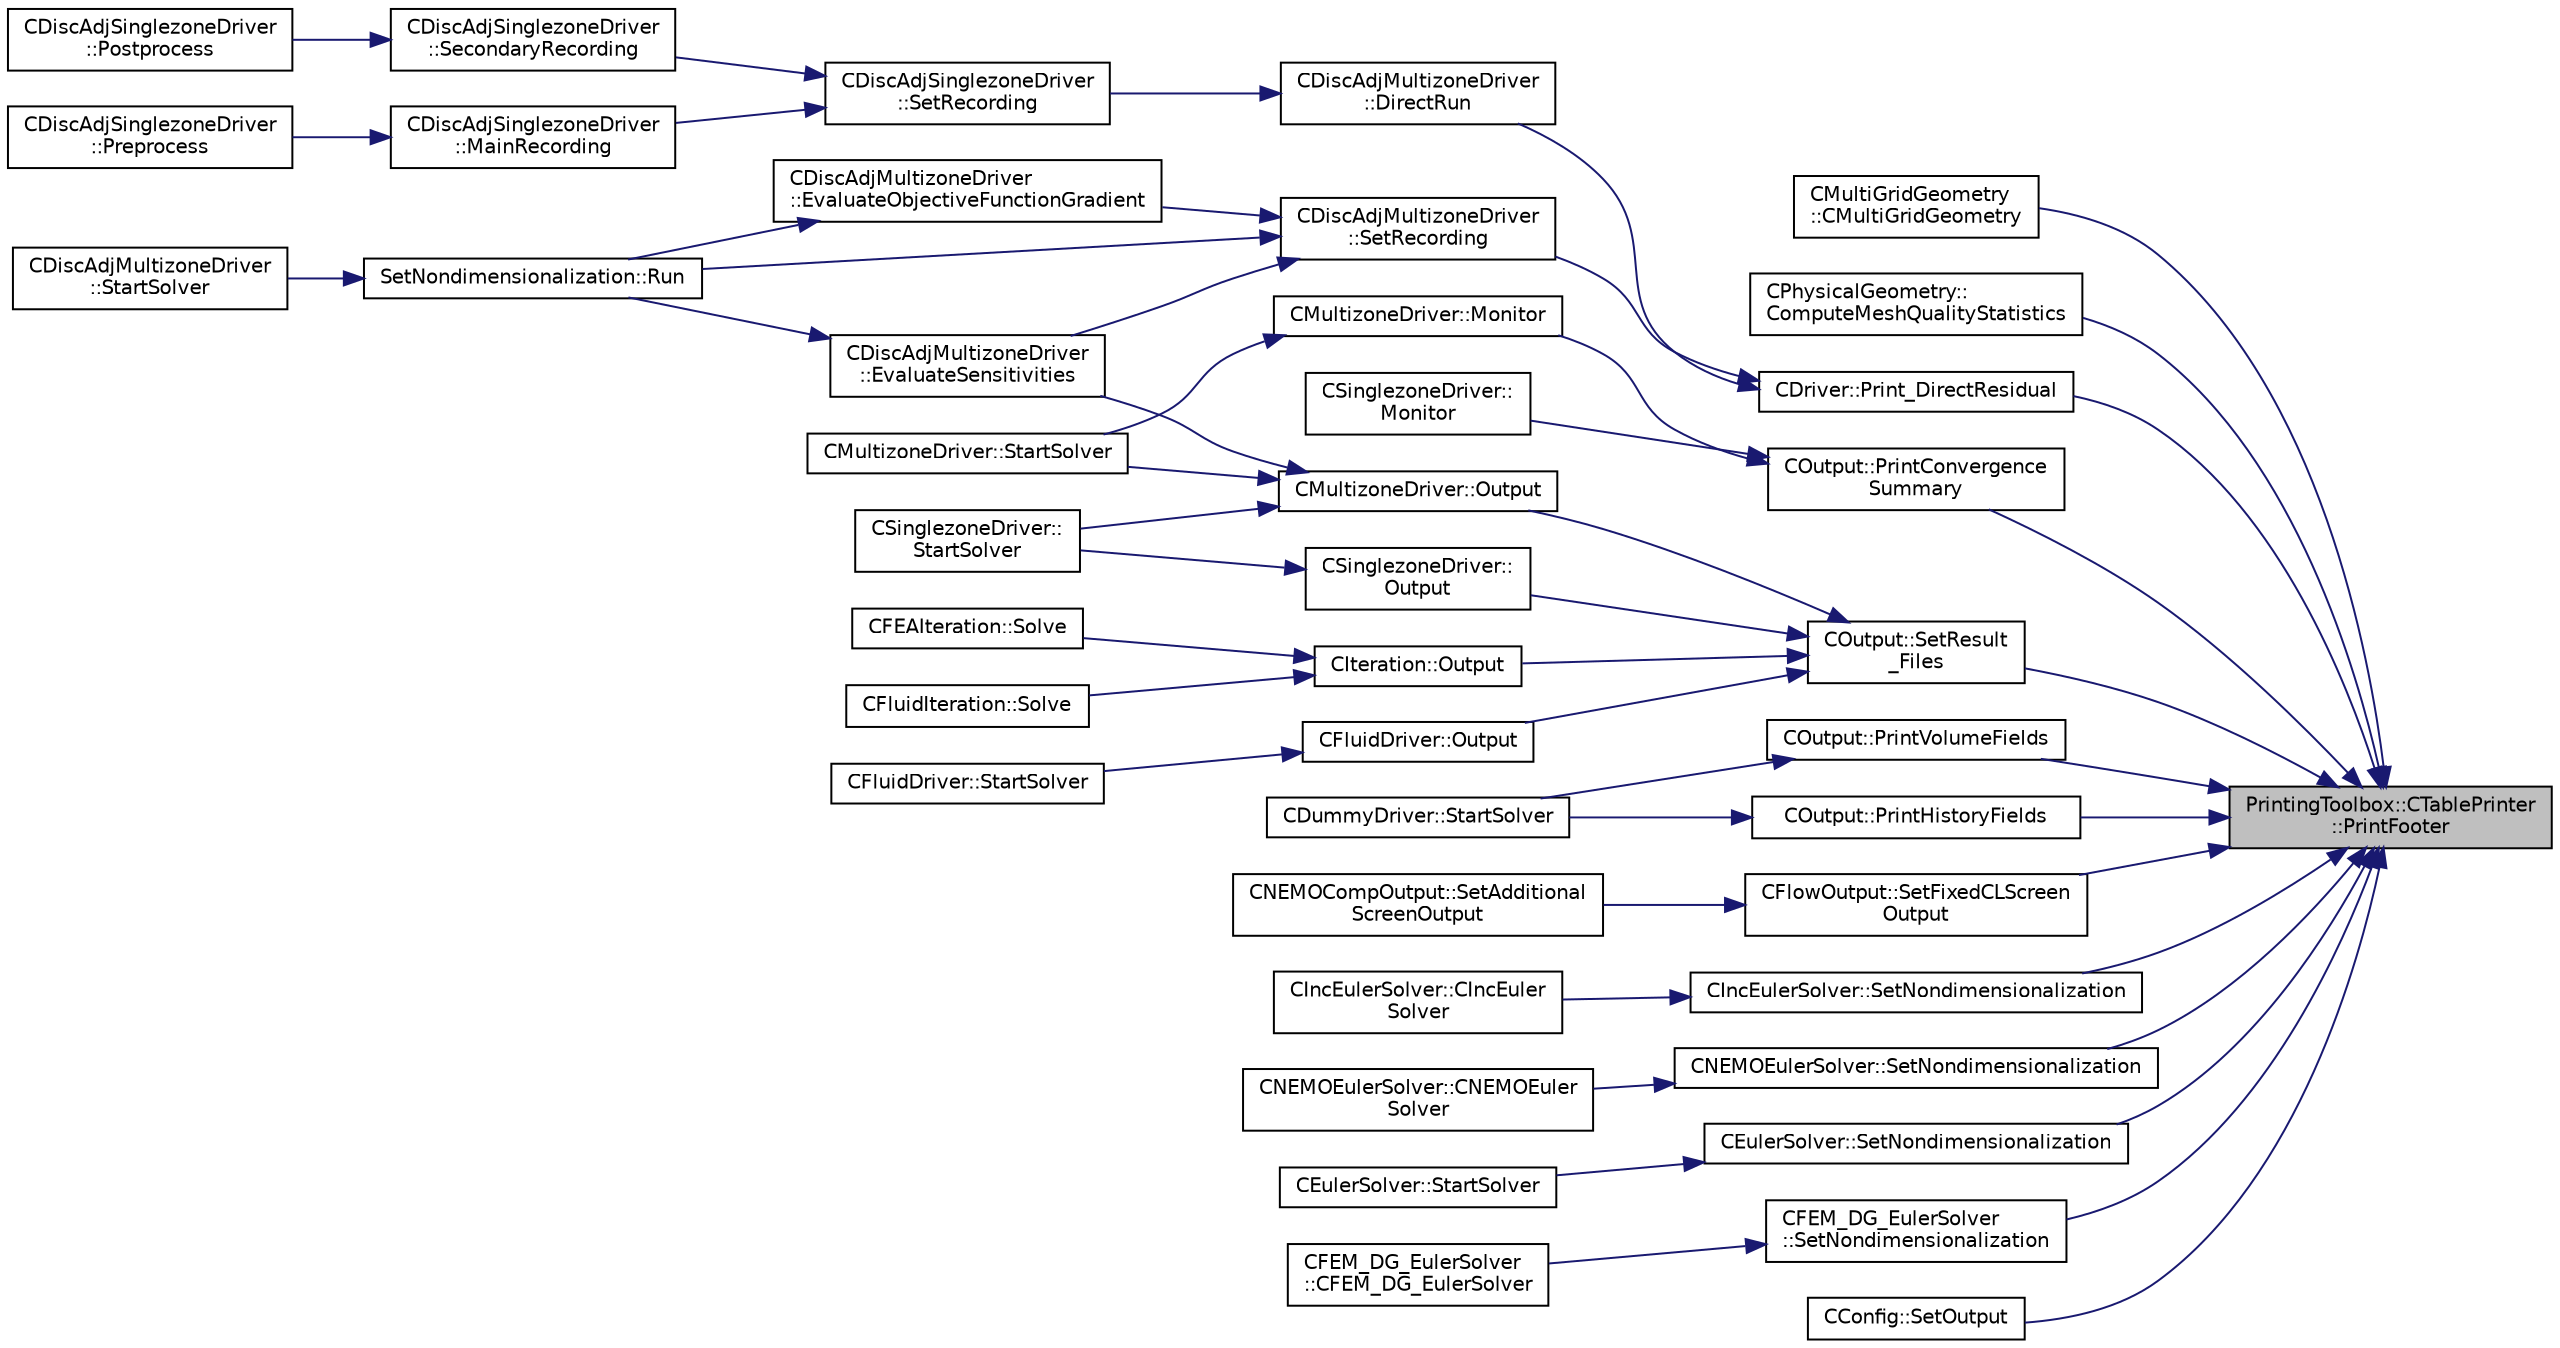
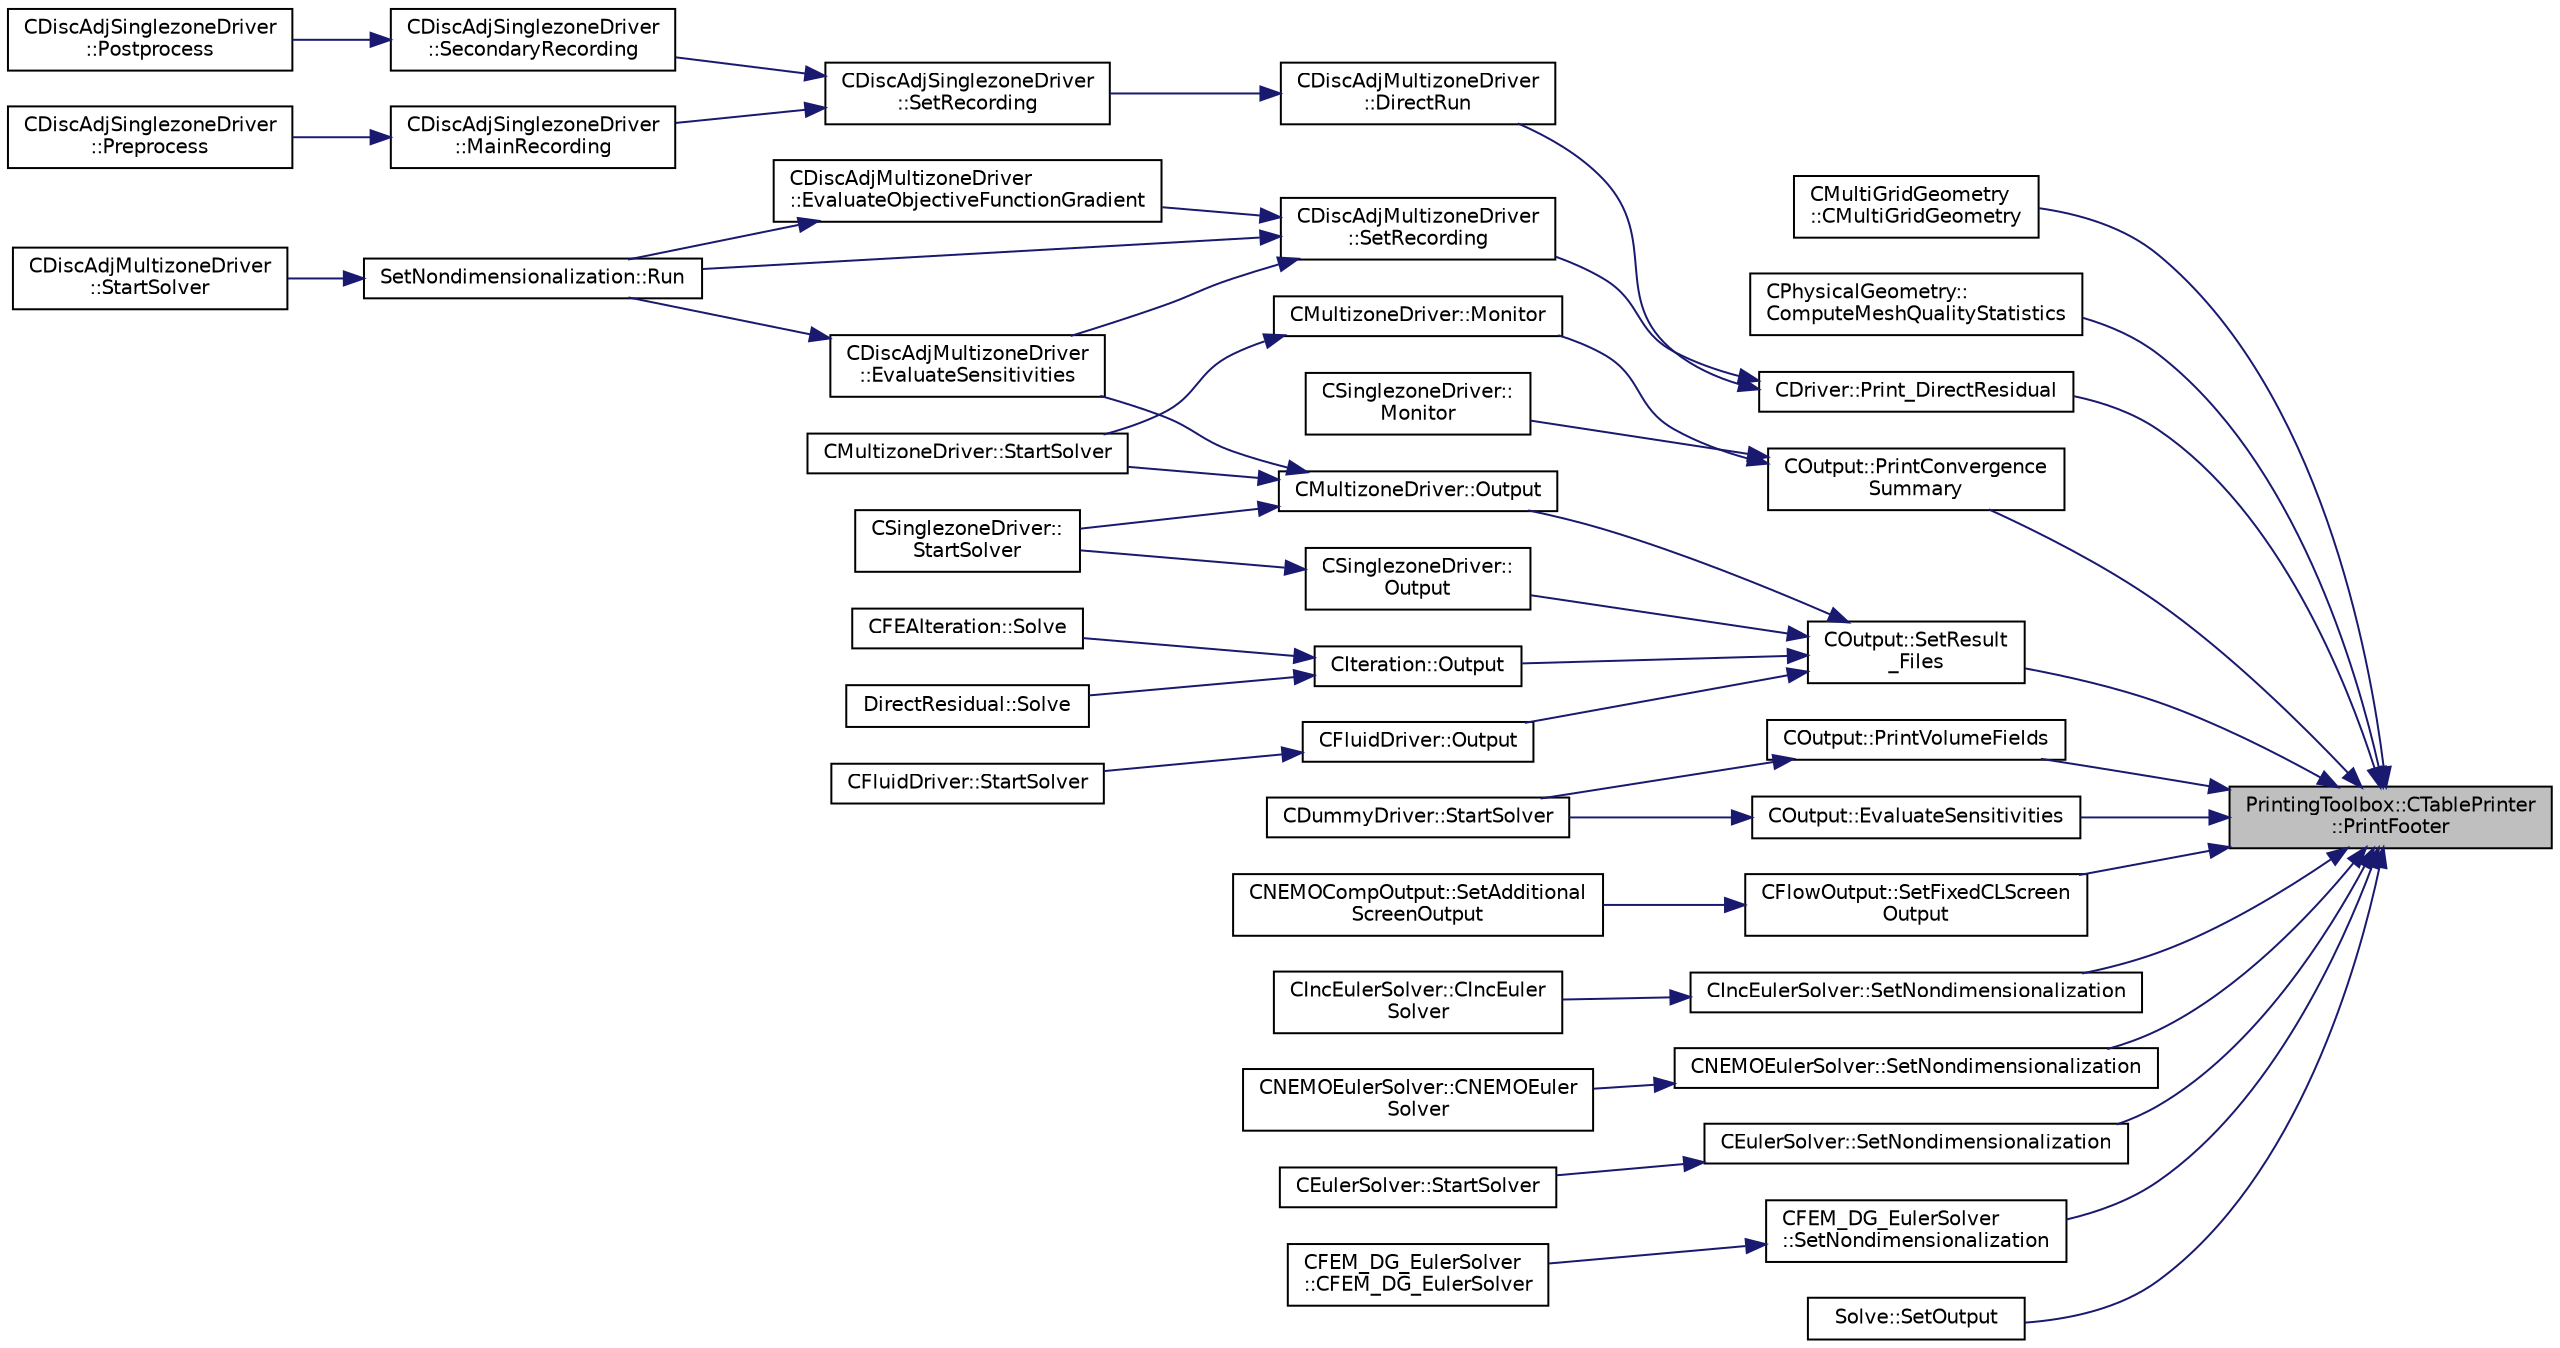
(968, 706) -> (968, 706)
(1916, 817) -> (1916, 817)
(1916, 1319) -> (1916, 1319)
